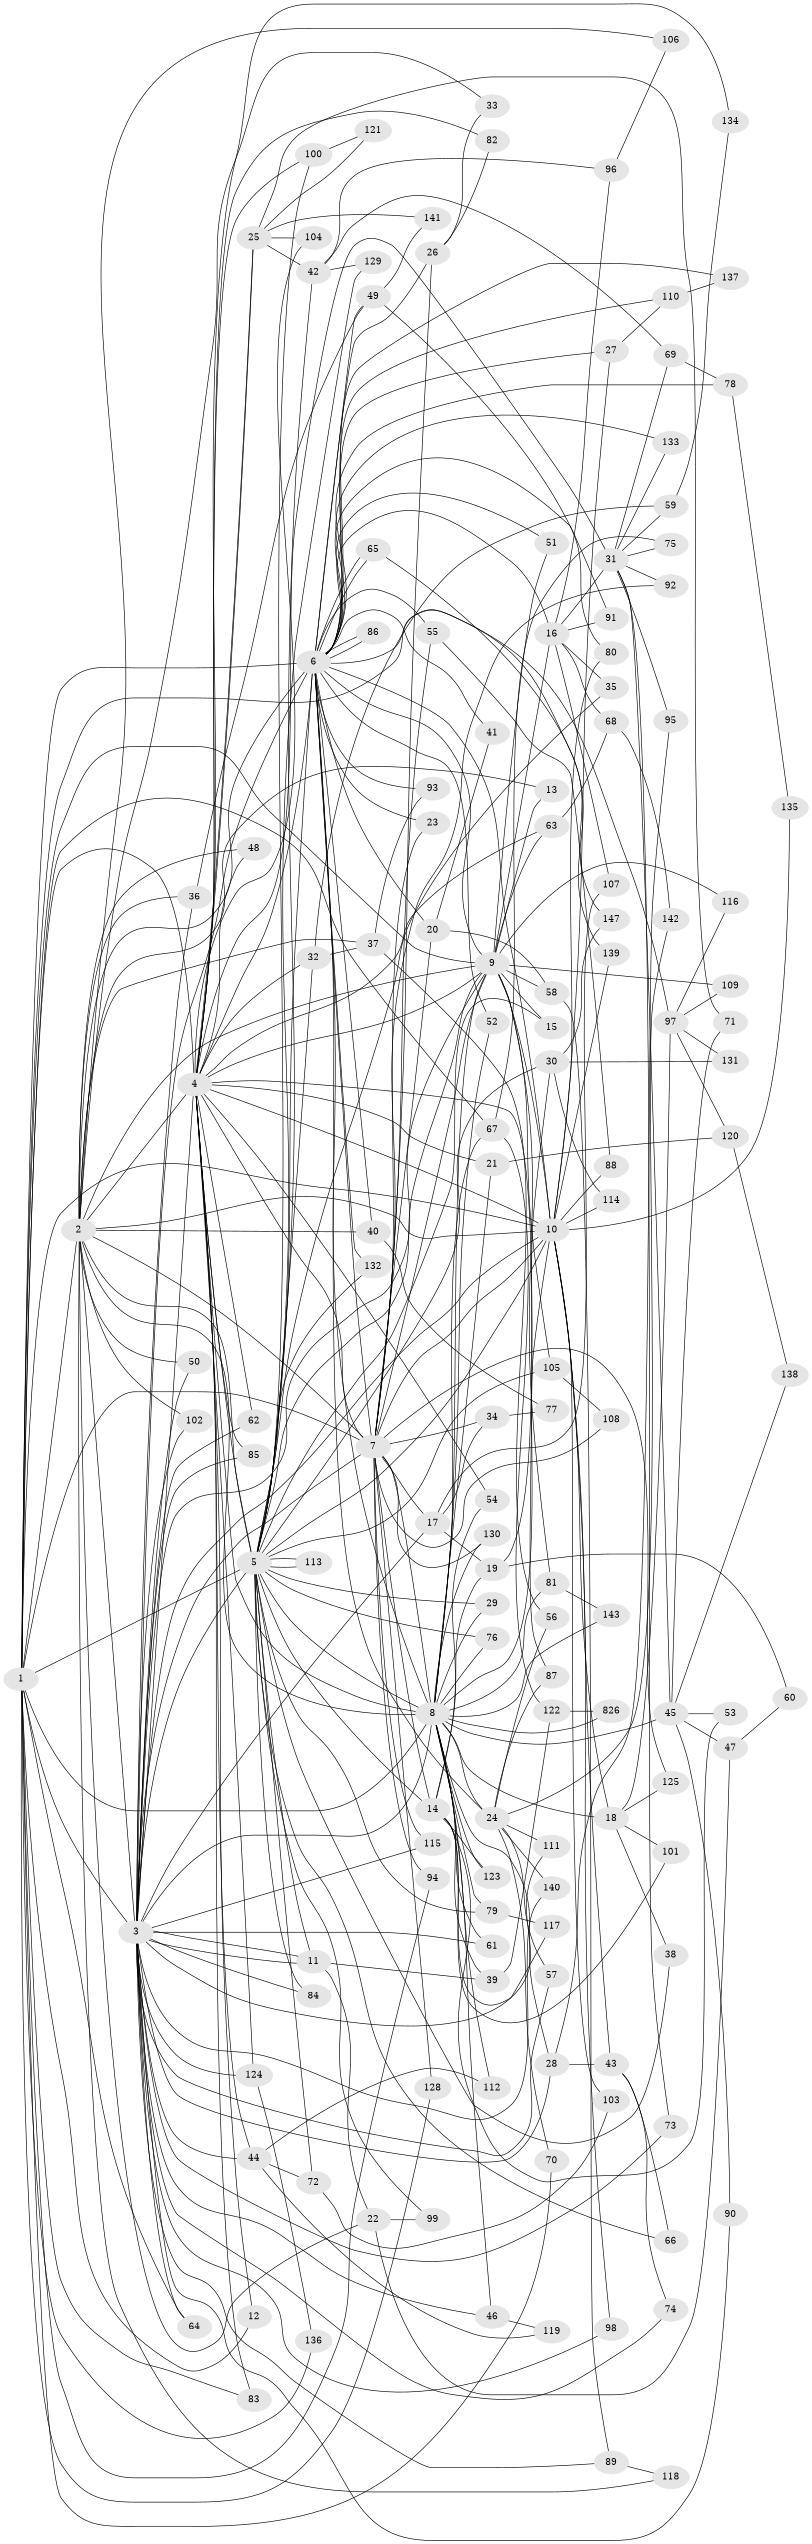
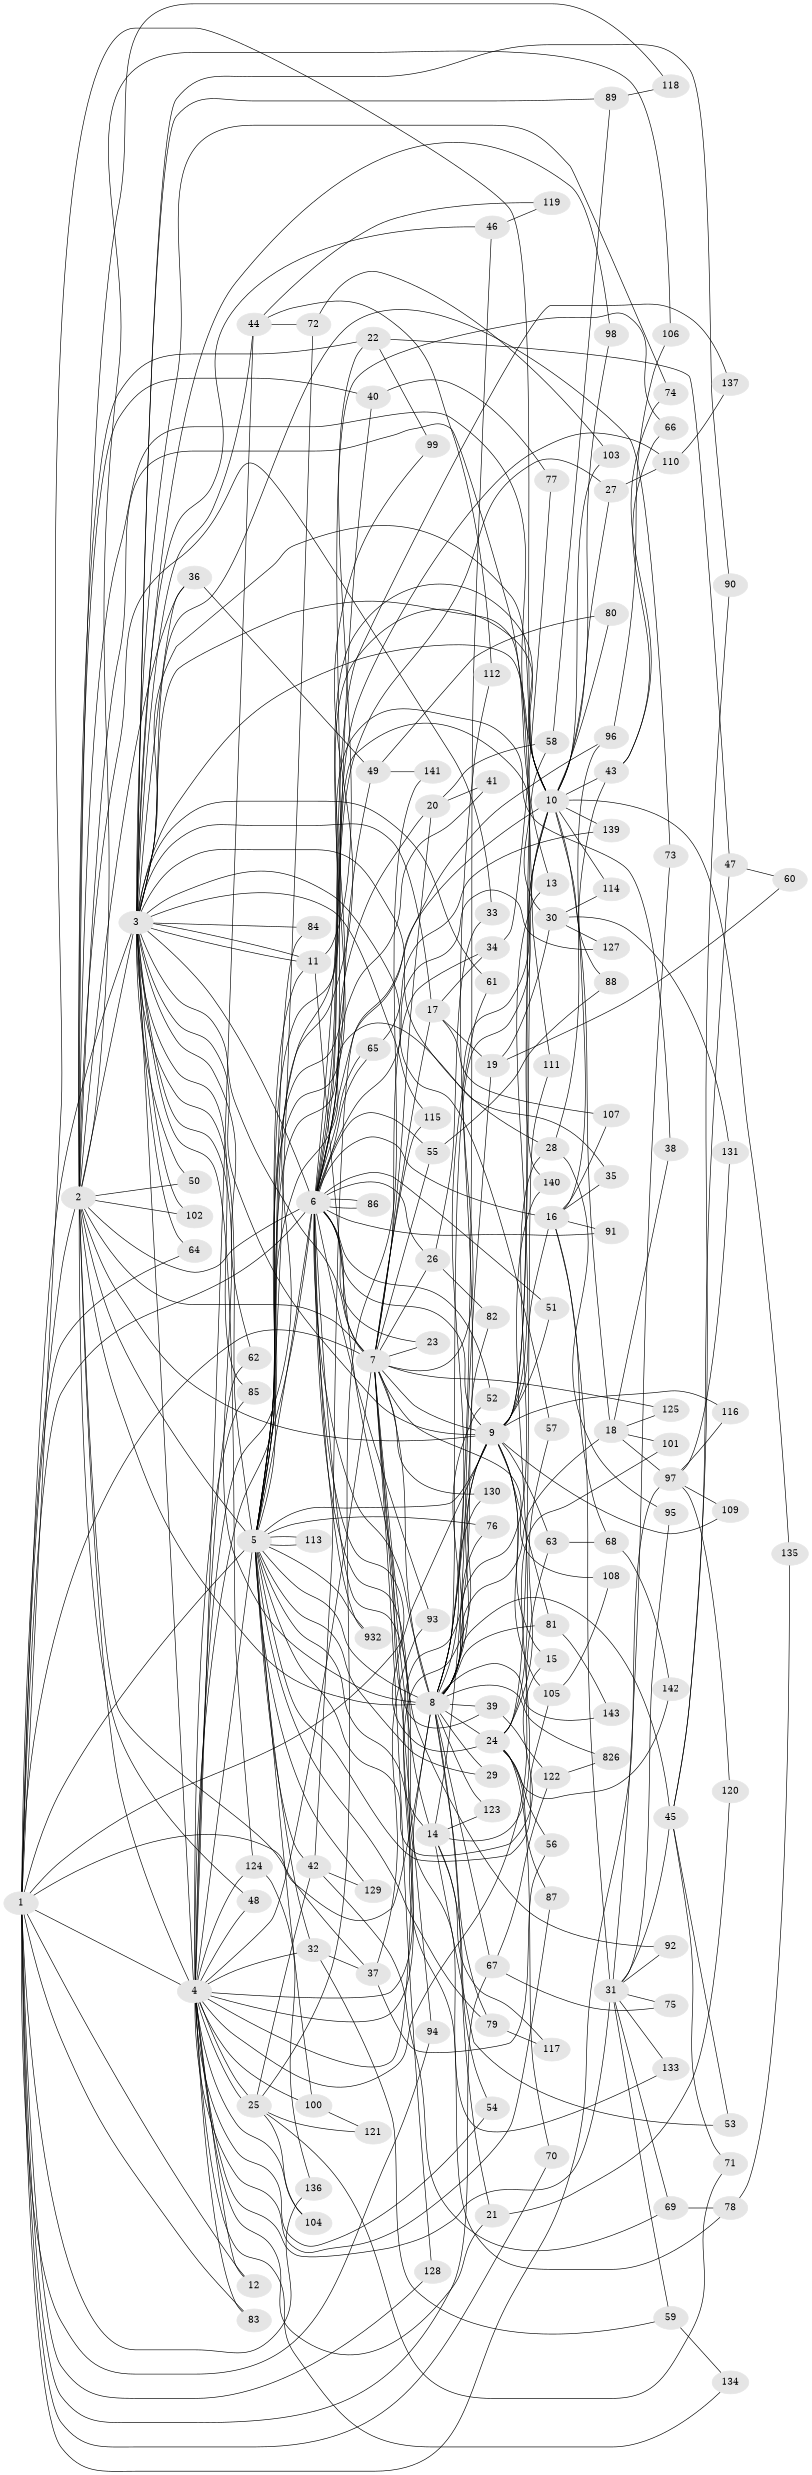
(611, 920) -> (611, 948)
(373, 1267) -> (373, 1638)
(790, 1375) -> none
